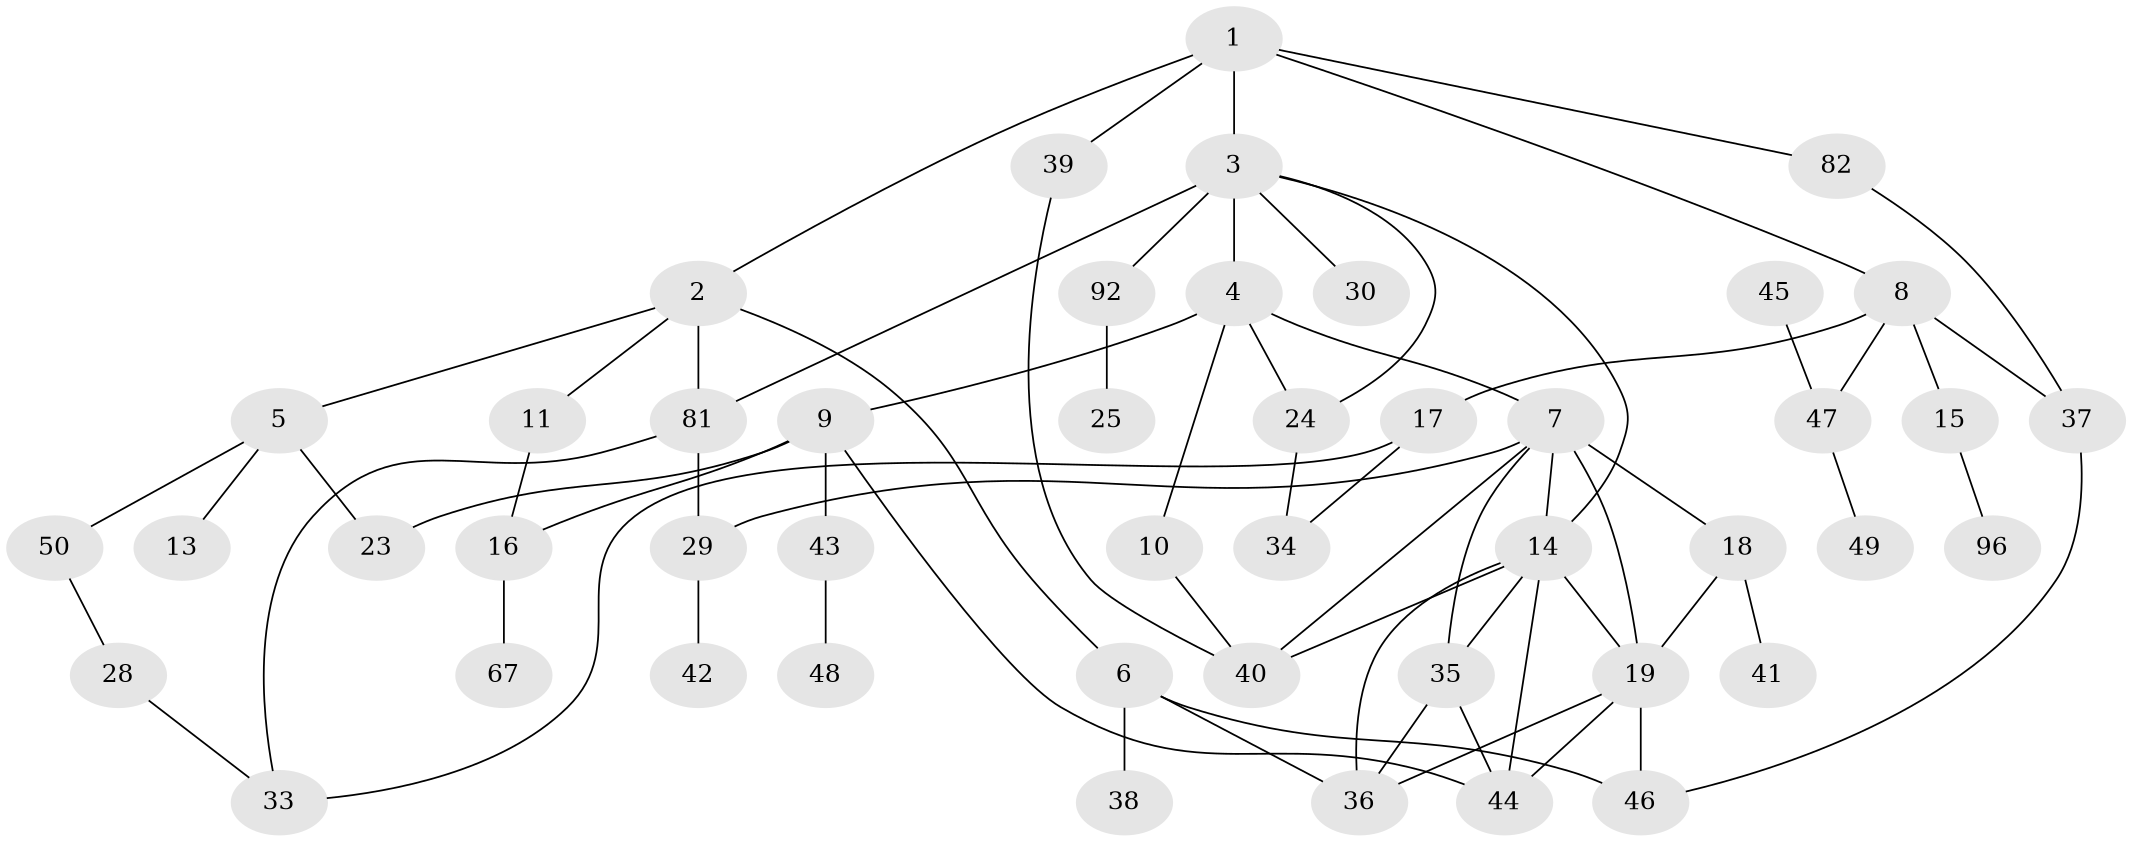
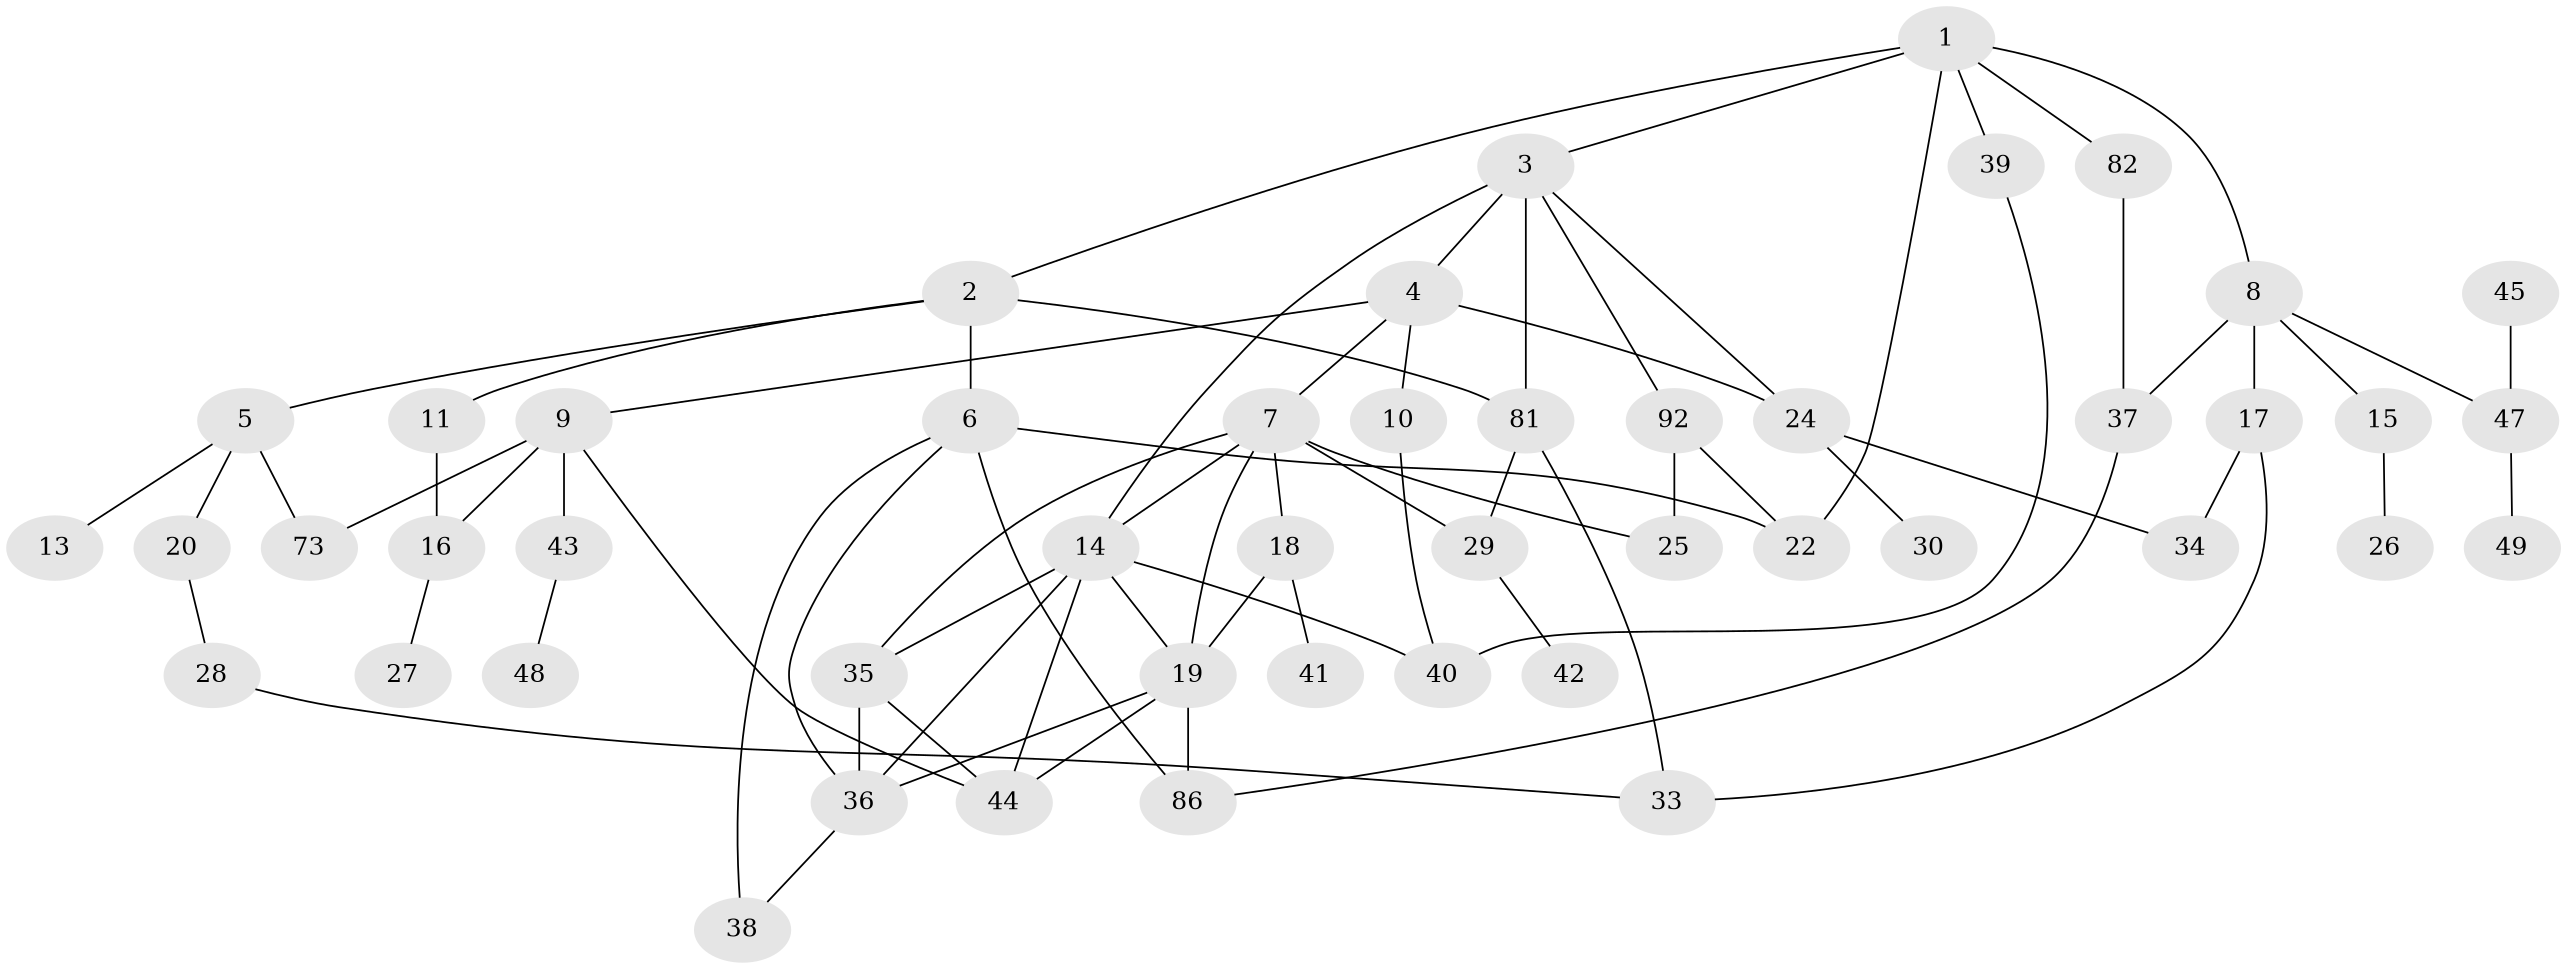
(1298, 230) -> (1865, 484)
(55, 548) -> (182, 548)
(377, 548) -> (309, 548)
(1404, 548) -> (1467, 495)
none -> (1802, 548)
(1993, 548) -> (2385, 548)
(504, 675) -> (403, 675)
(1641, 803) -> (1188, 803)
none -> (801, 866)
